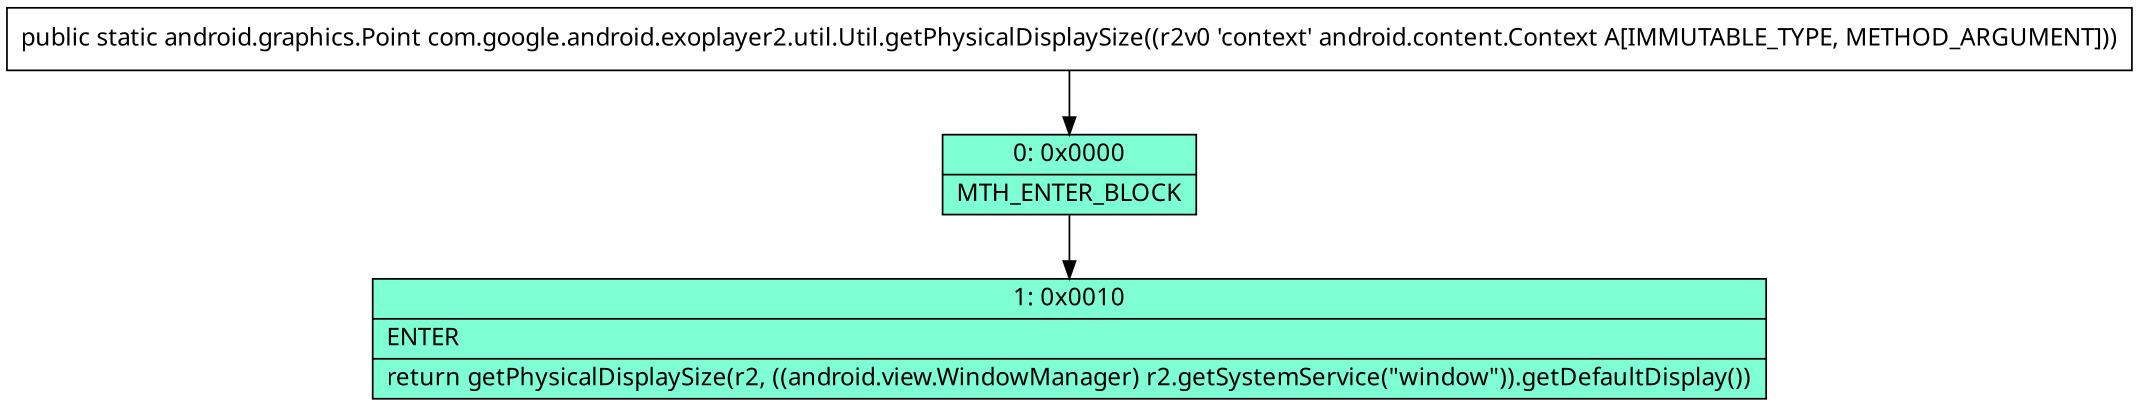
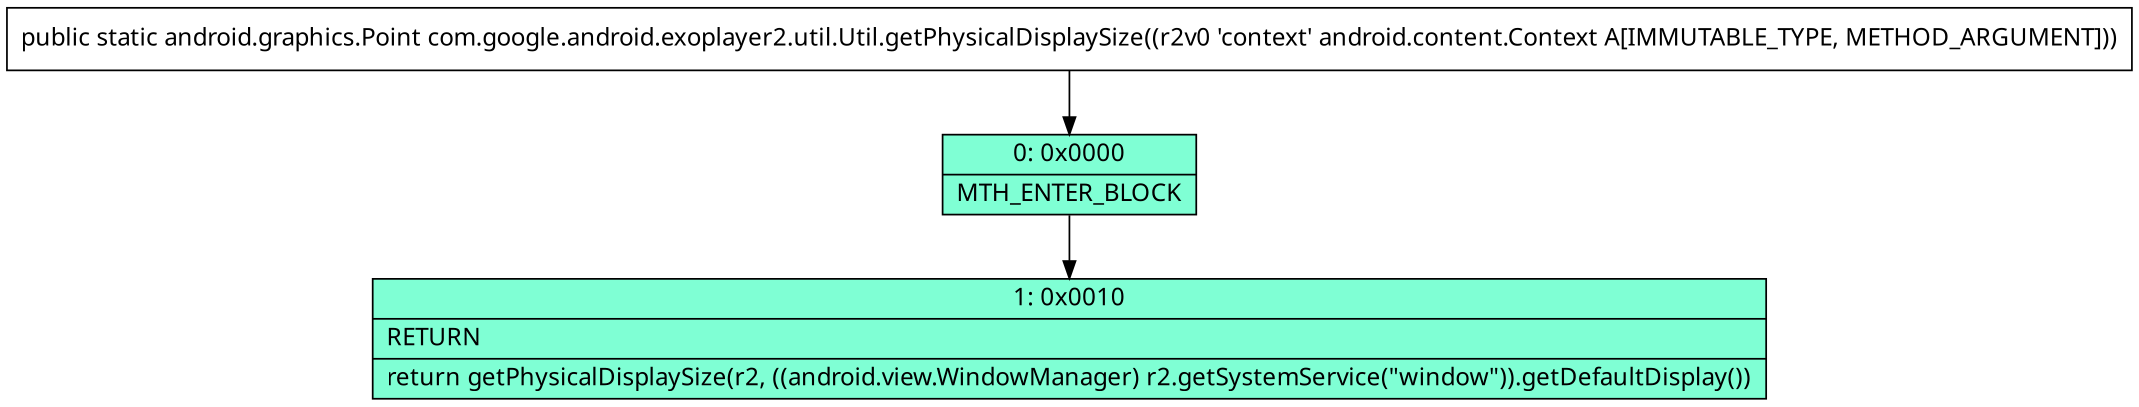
(424, 338) -> (434, 338)
